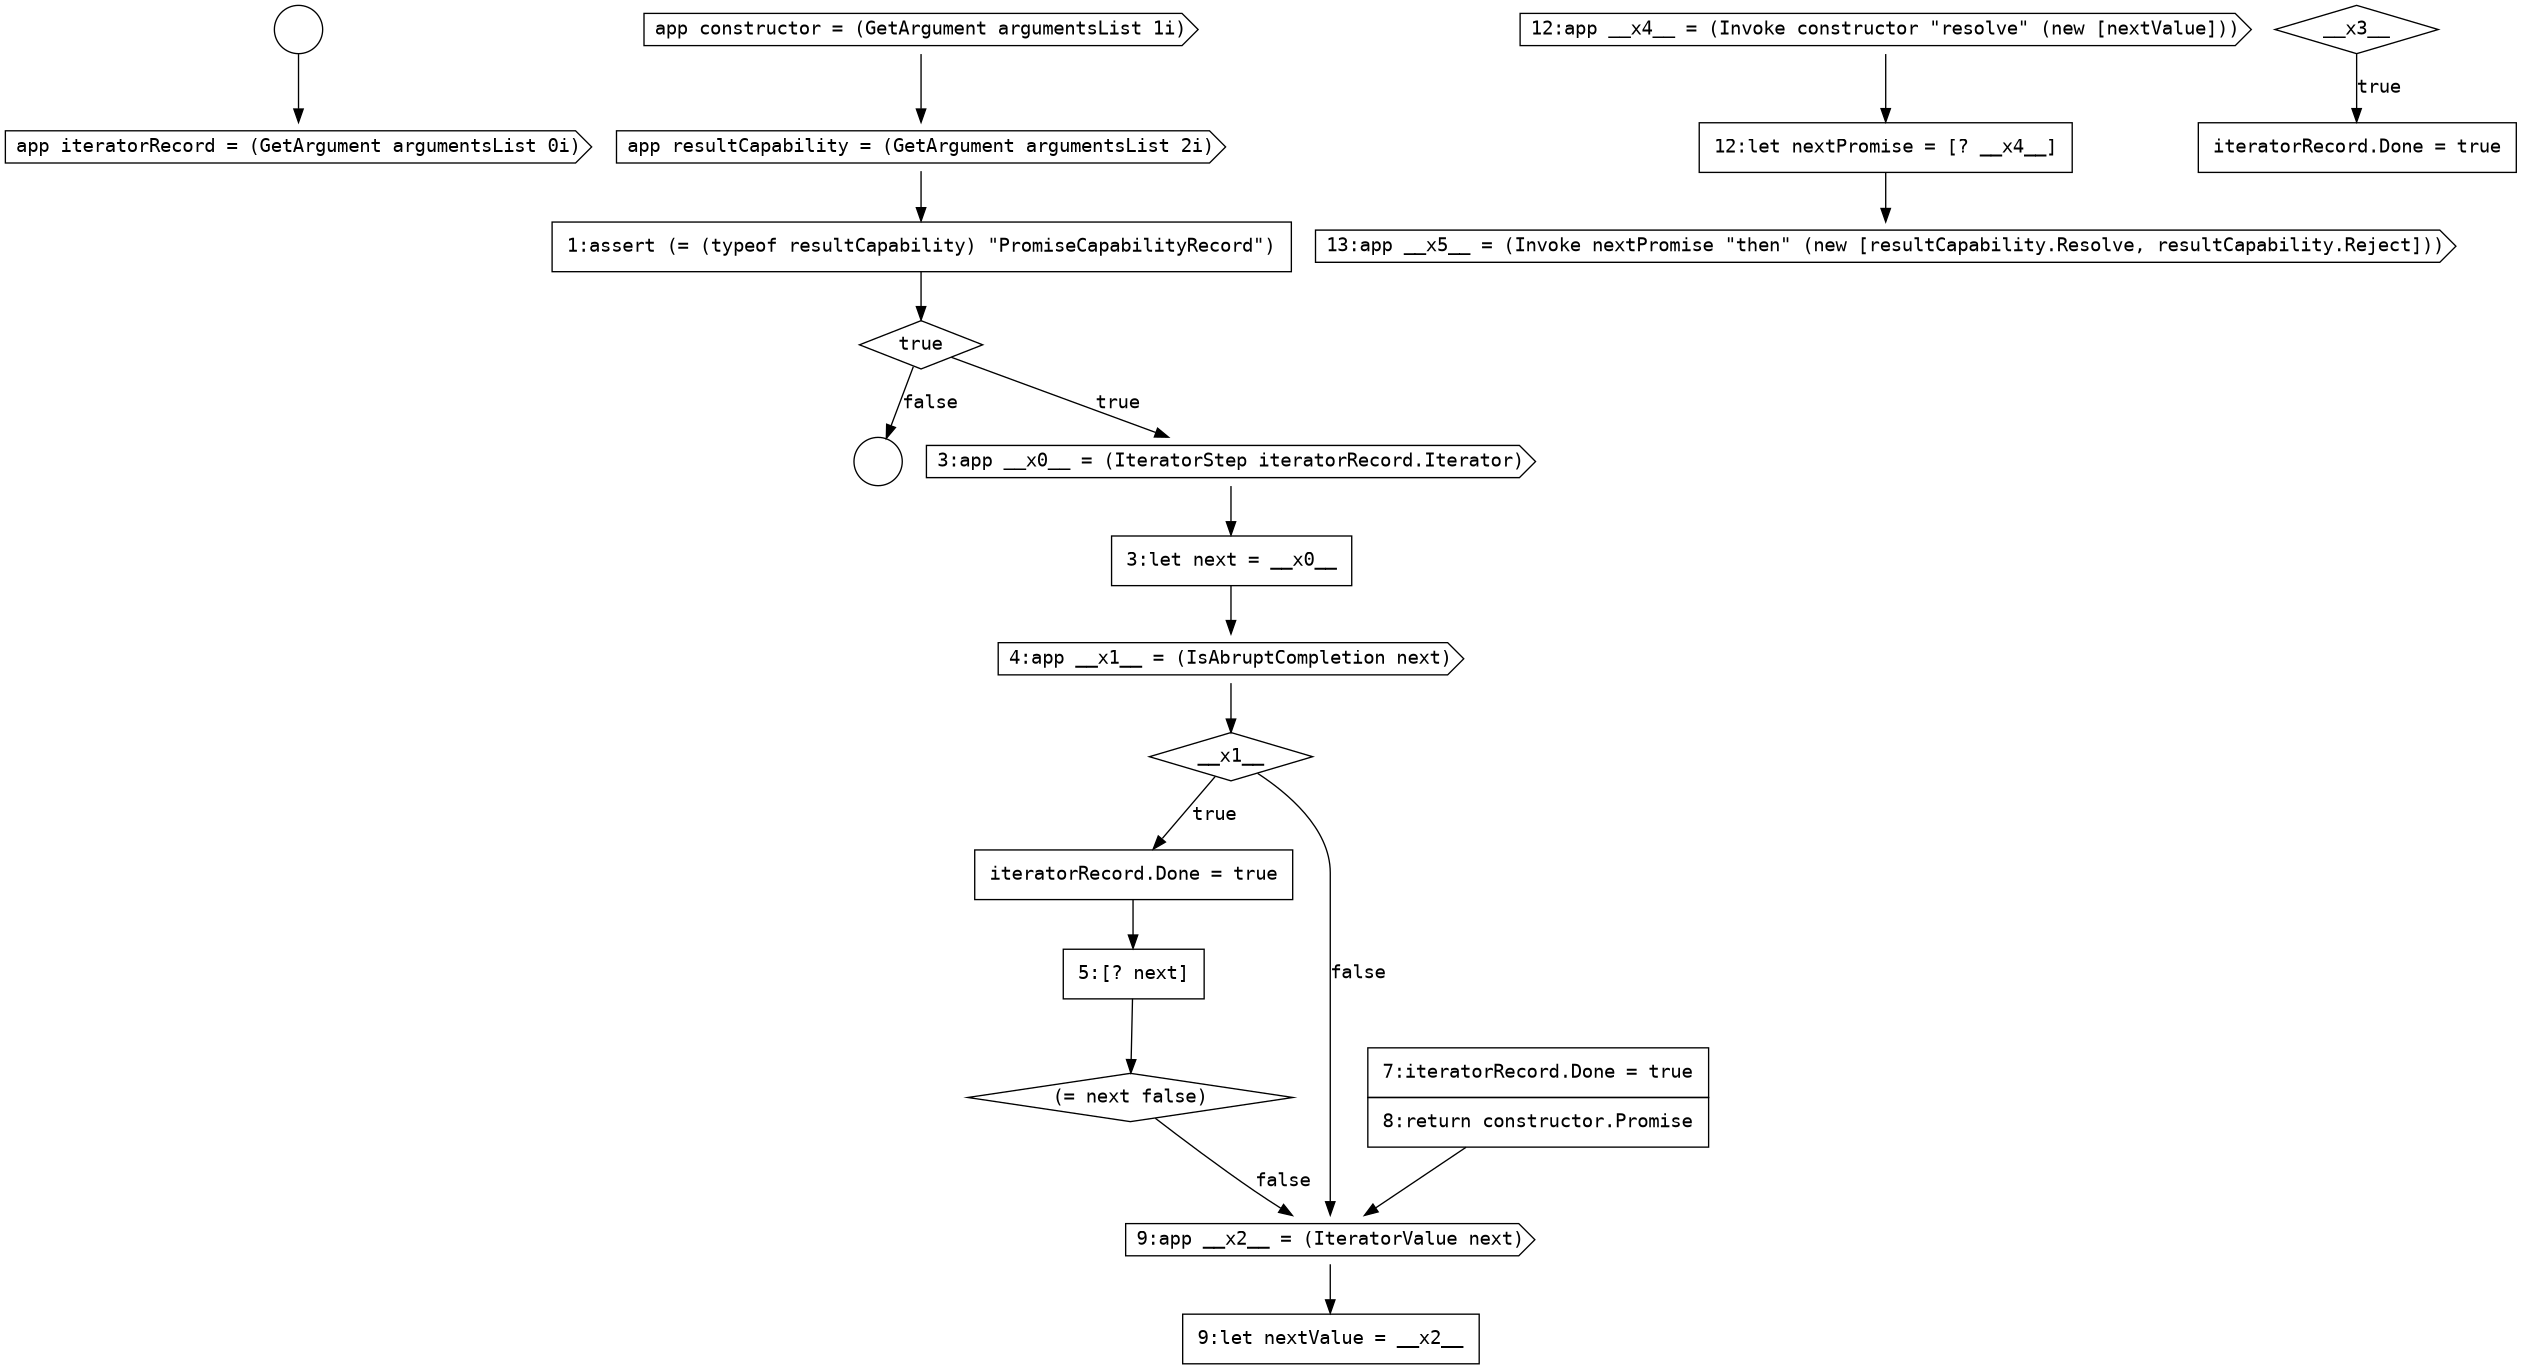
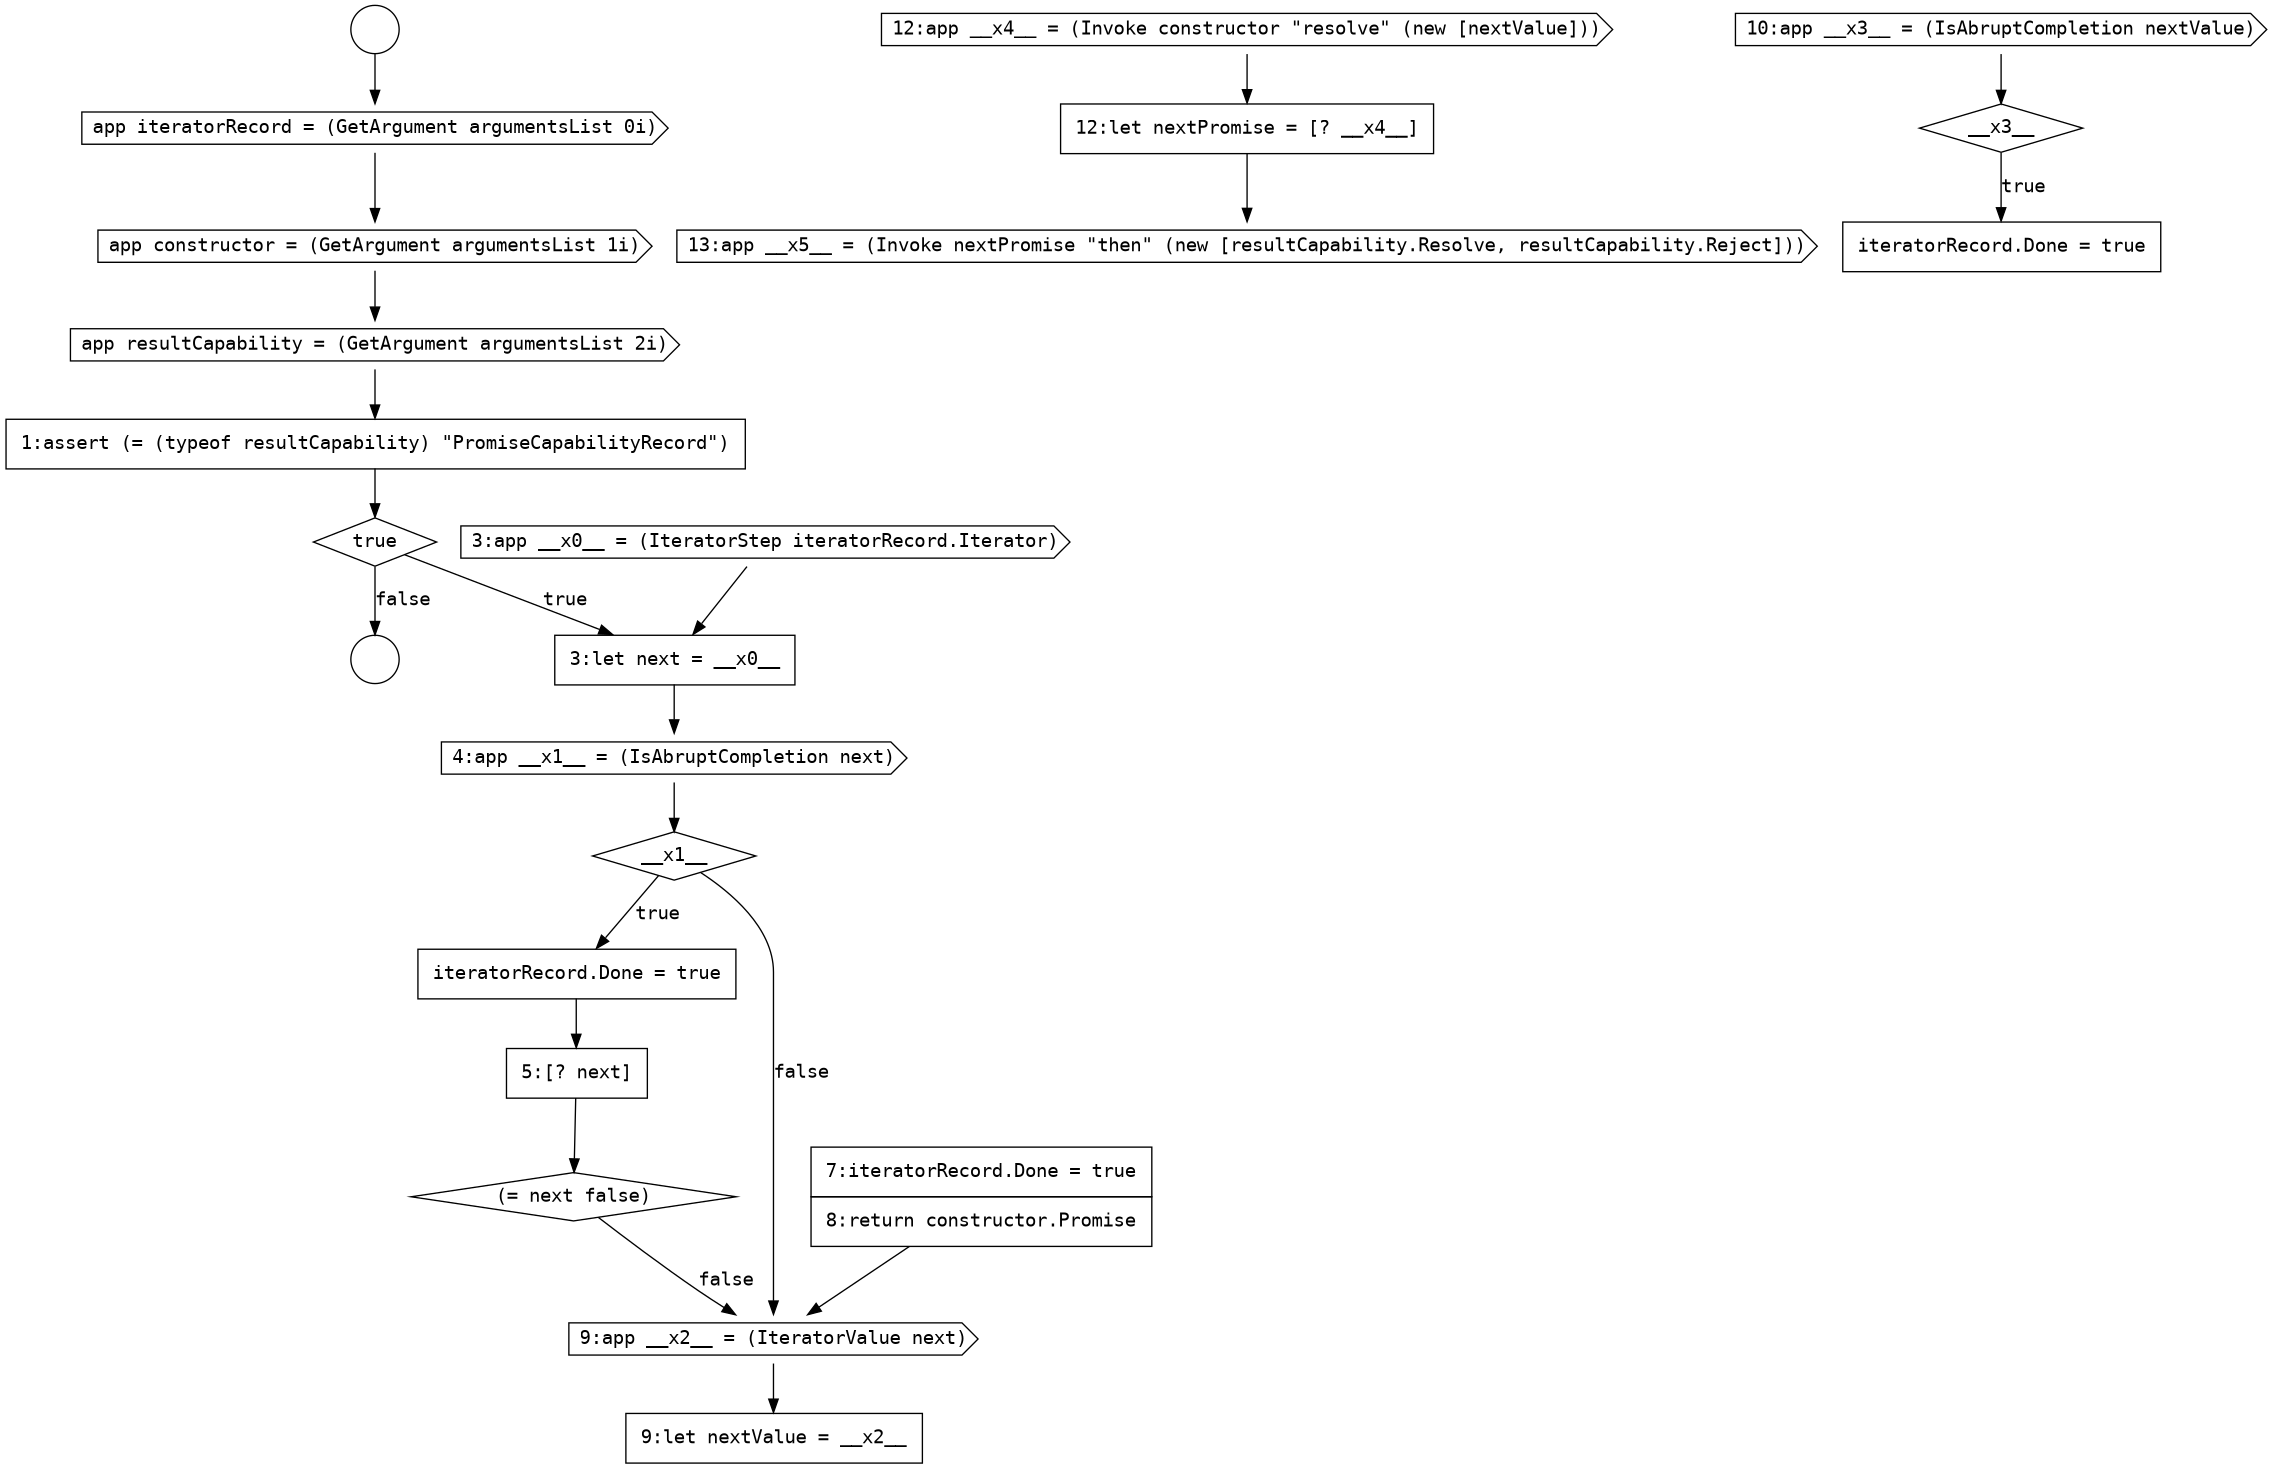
none -> (2001, 30)
none -> (375, 181)
(1054, 395) -> (502, 592)
